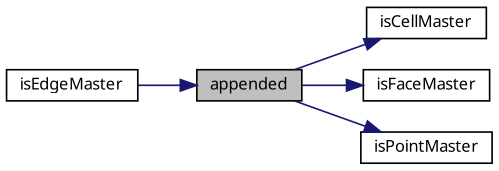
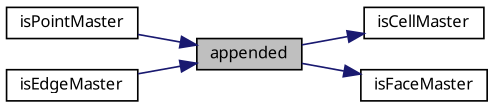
(330, 114) -> (159, 38)
